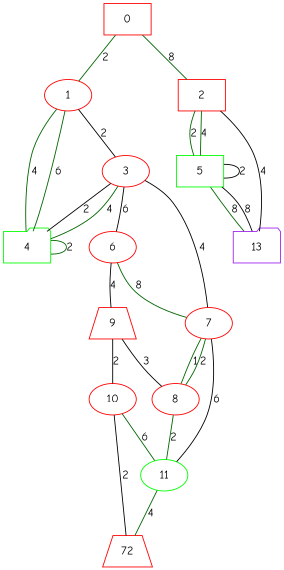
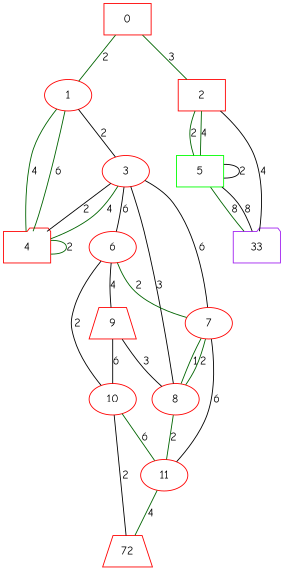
(172, 57) -> (172, 57)
(27, 247) -> (27, 247)
(202, 247) -> (202, 247)
(257, 247) -> (257, 247)
none -> (156, 284)
(139, 285) -> (139, 285)
none -> (71, 323)
(116, 361) -> (116, 361)
(164, 475) -> (164, 475)
